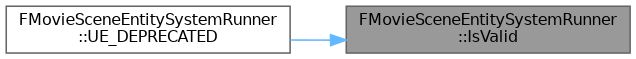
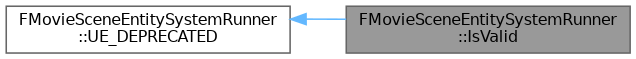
(311, 40) -> (326, 19)
